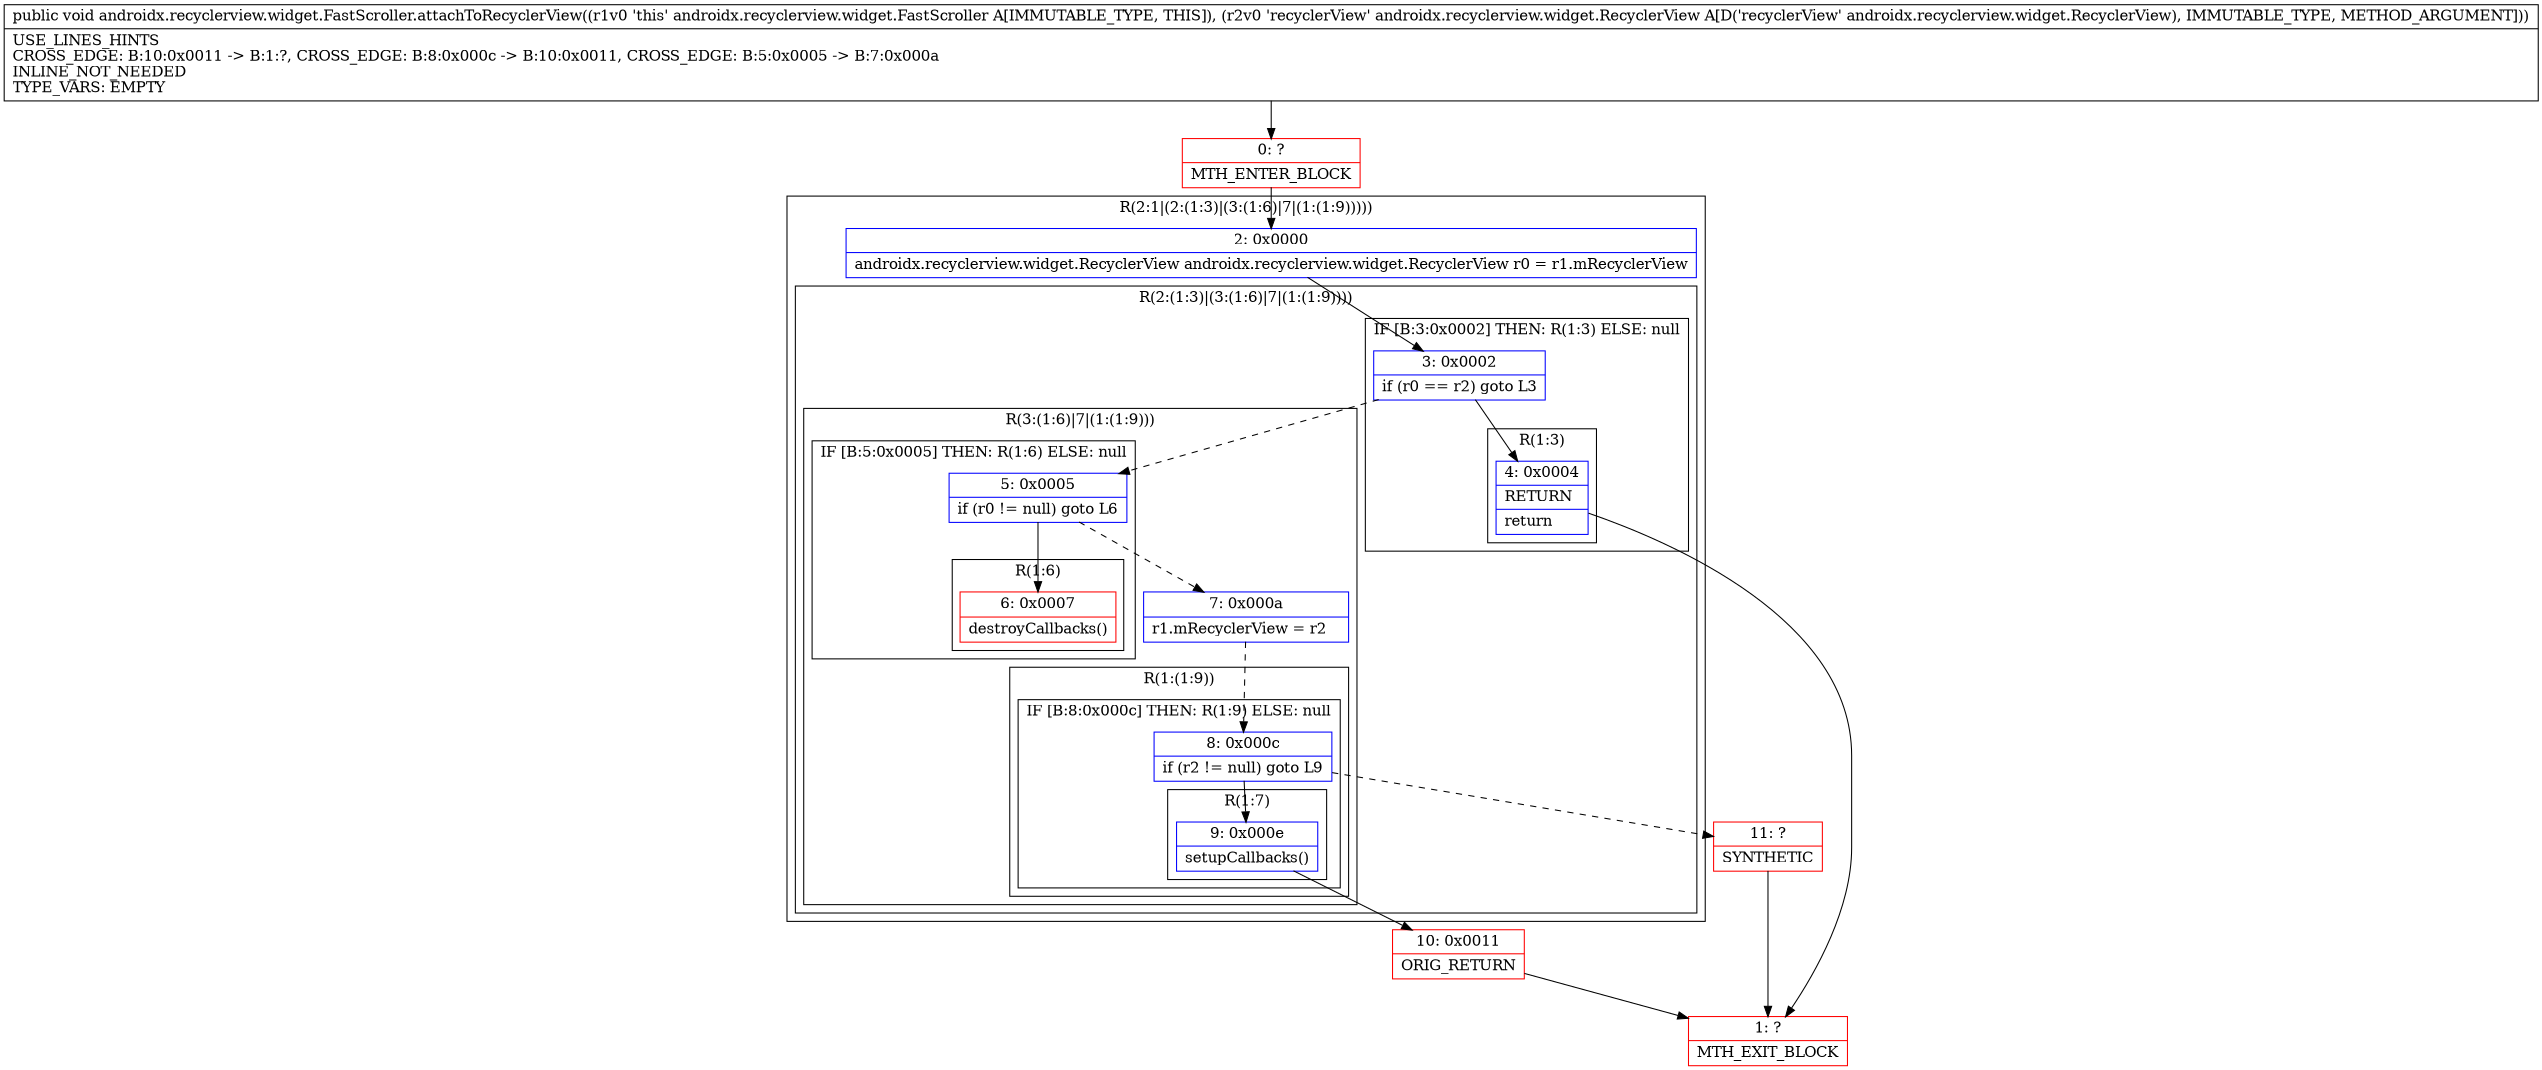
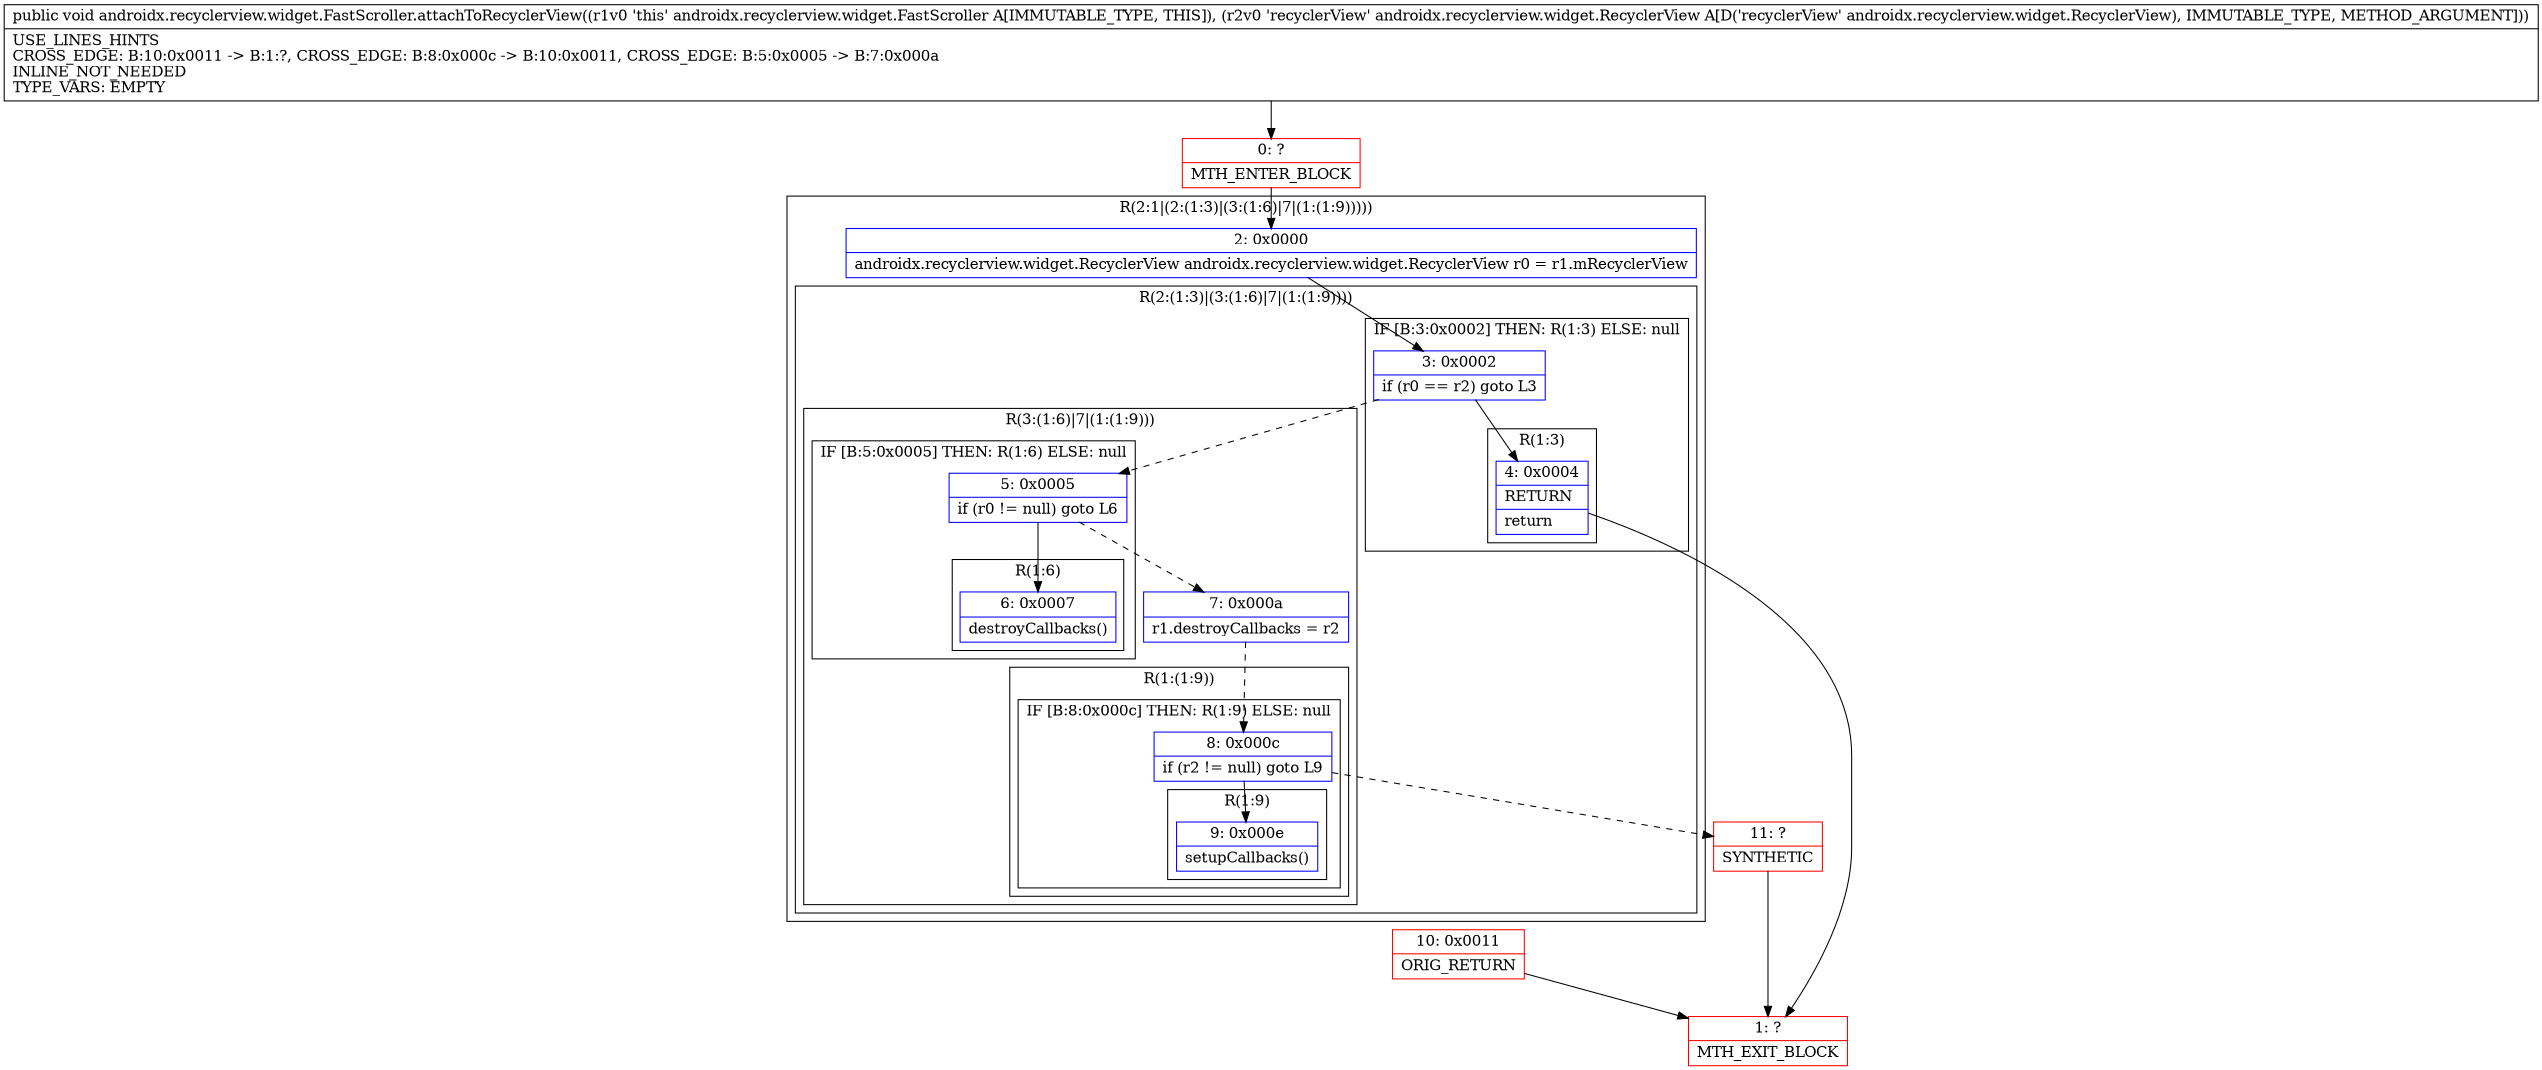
(1038, 617) -> (1038, 617)
(1239, 629) -> (1246, 629)
(1247, 802) -> (1247, 802)
(1364, 906) -> none
